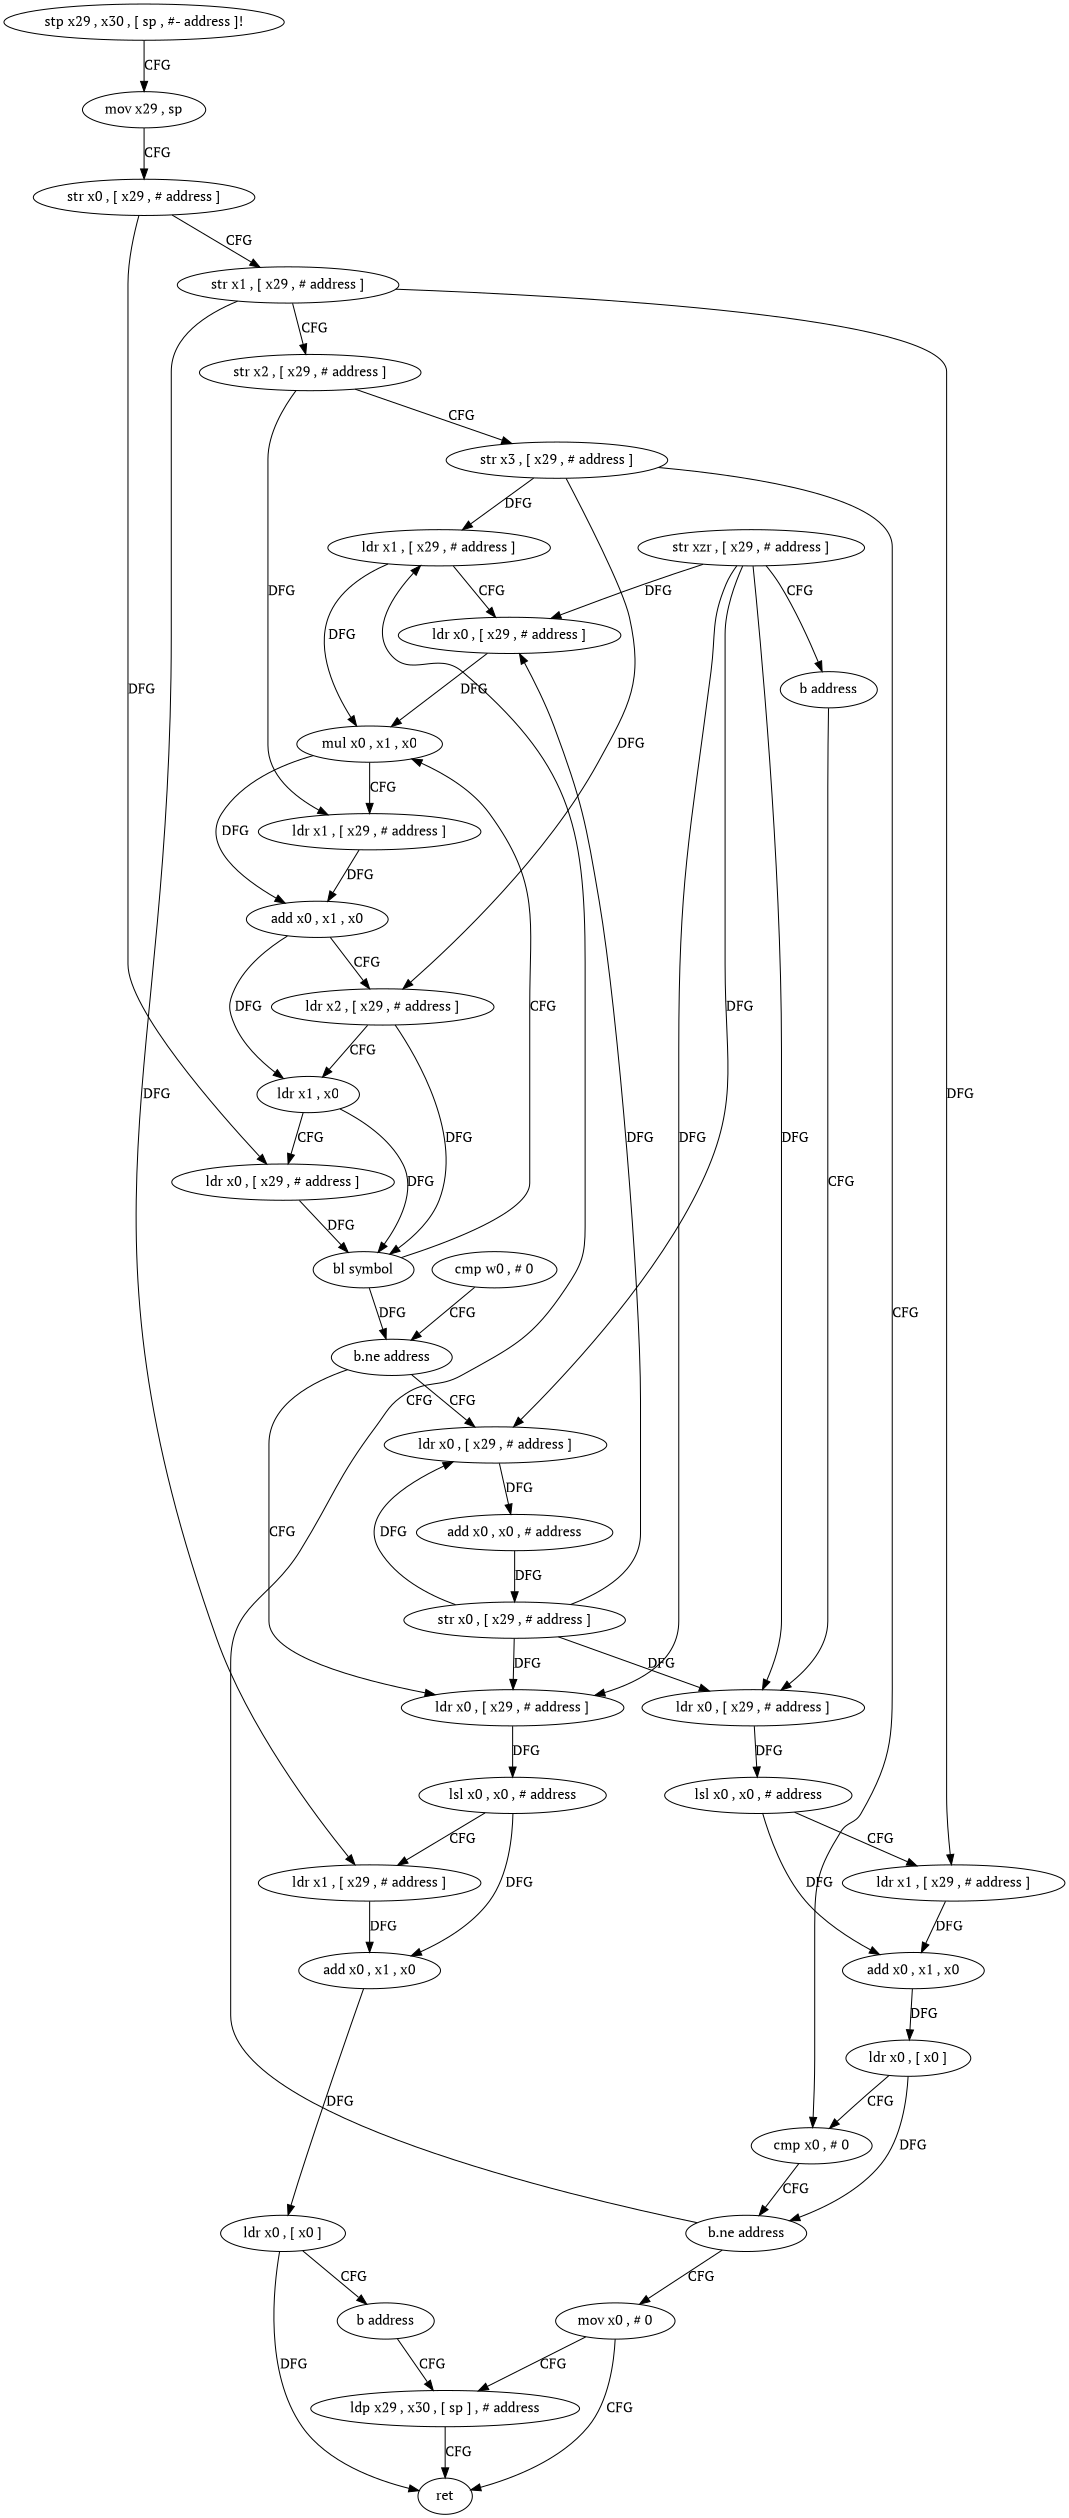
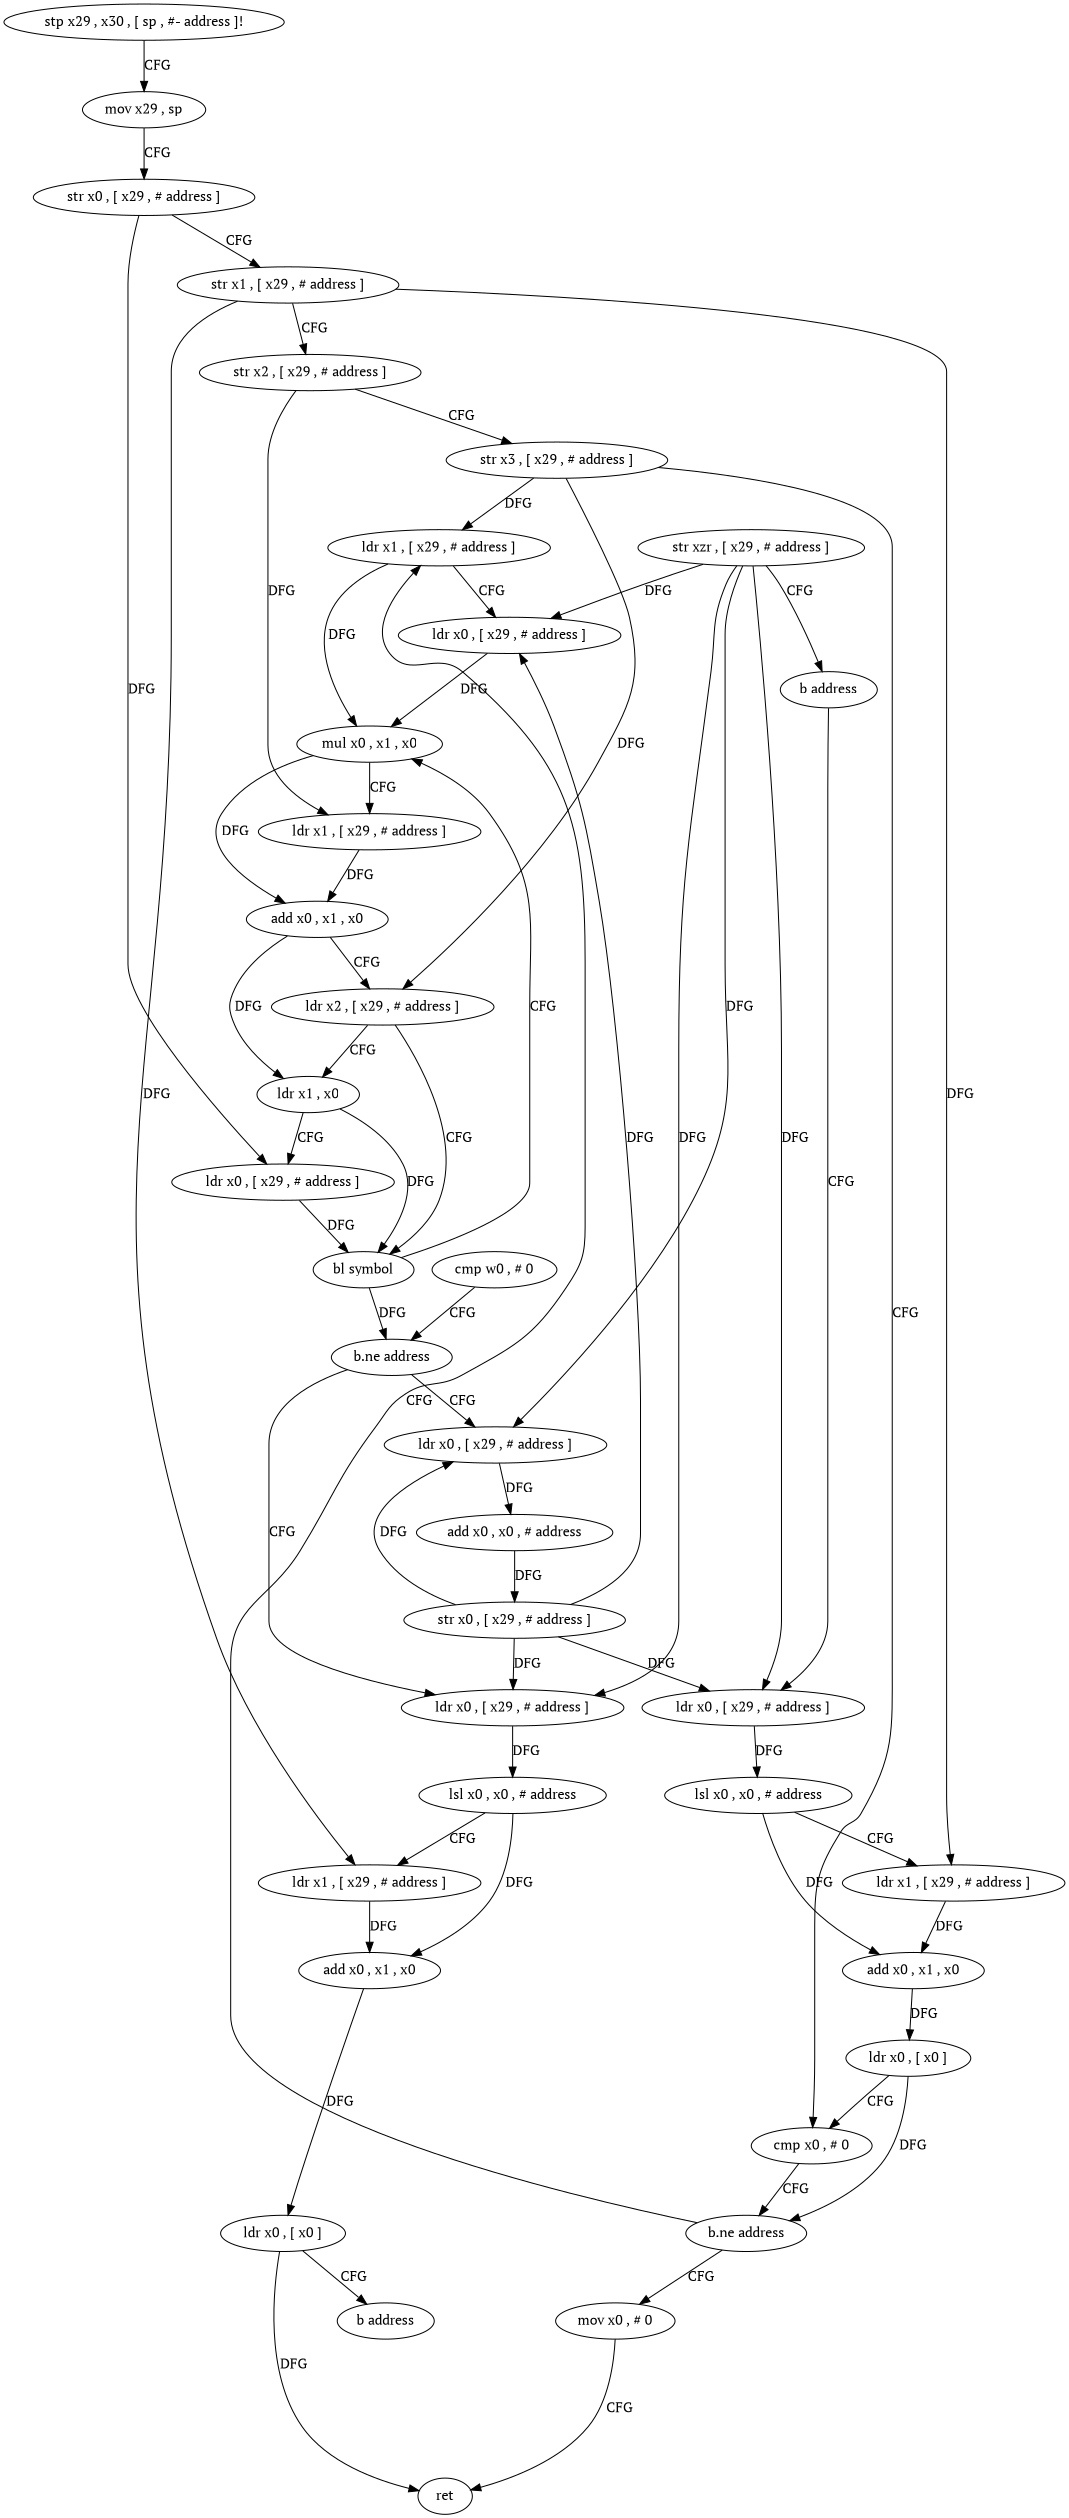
(459, 1138) -> (459, 1138)
(445, 2409) -> none
